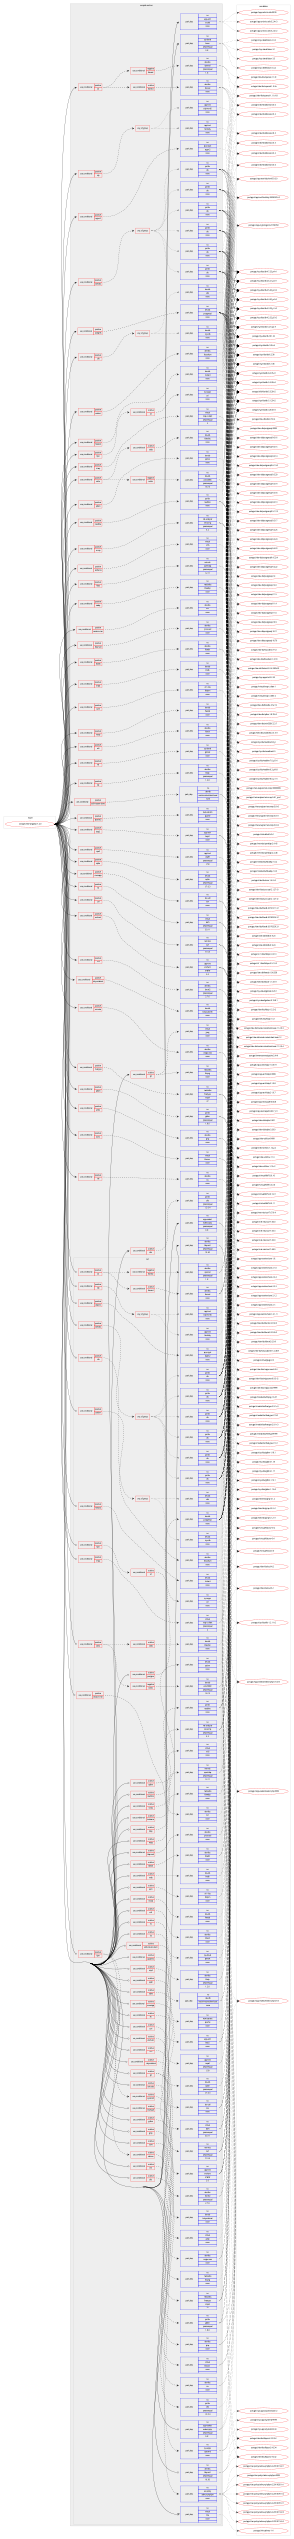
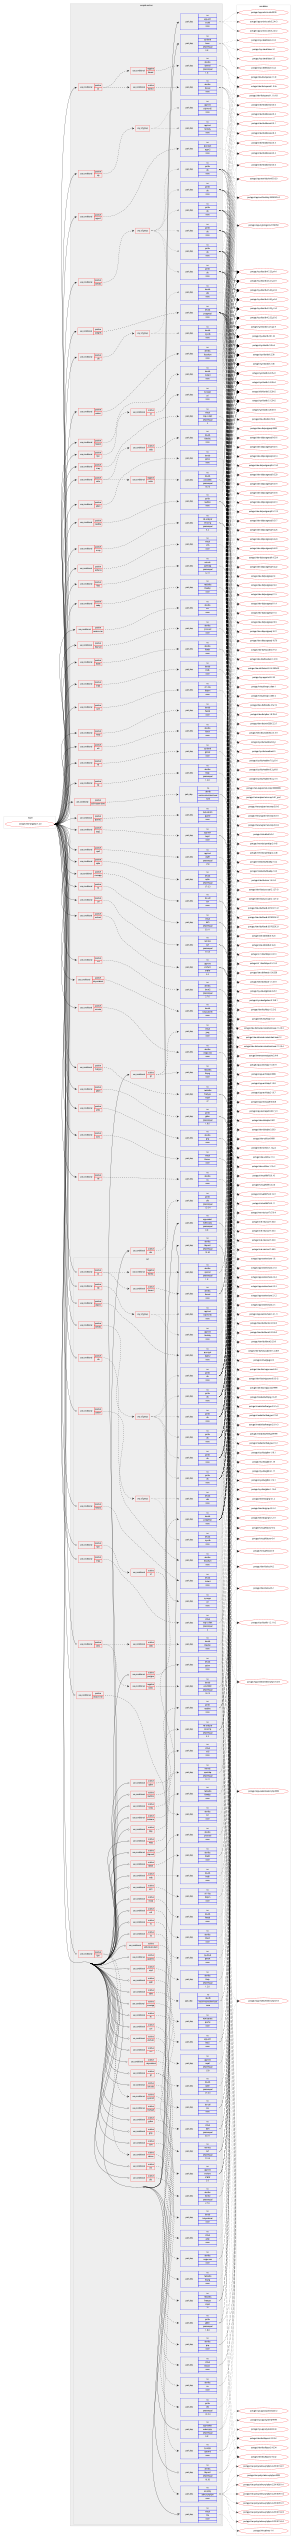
none -> (264, 124)
